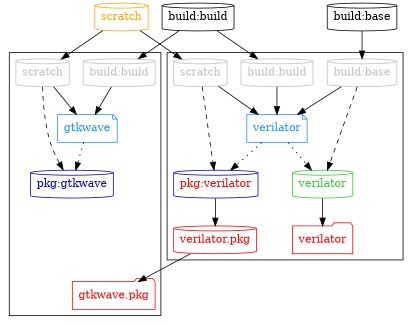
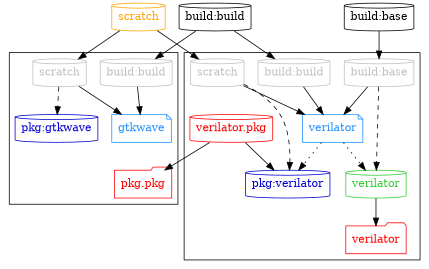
(81, 153) -> none
(216, 184) -> (288, 184)
(216, 208) -> (257, 154)
(114, 296) -> (143, 184)
